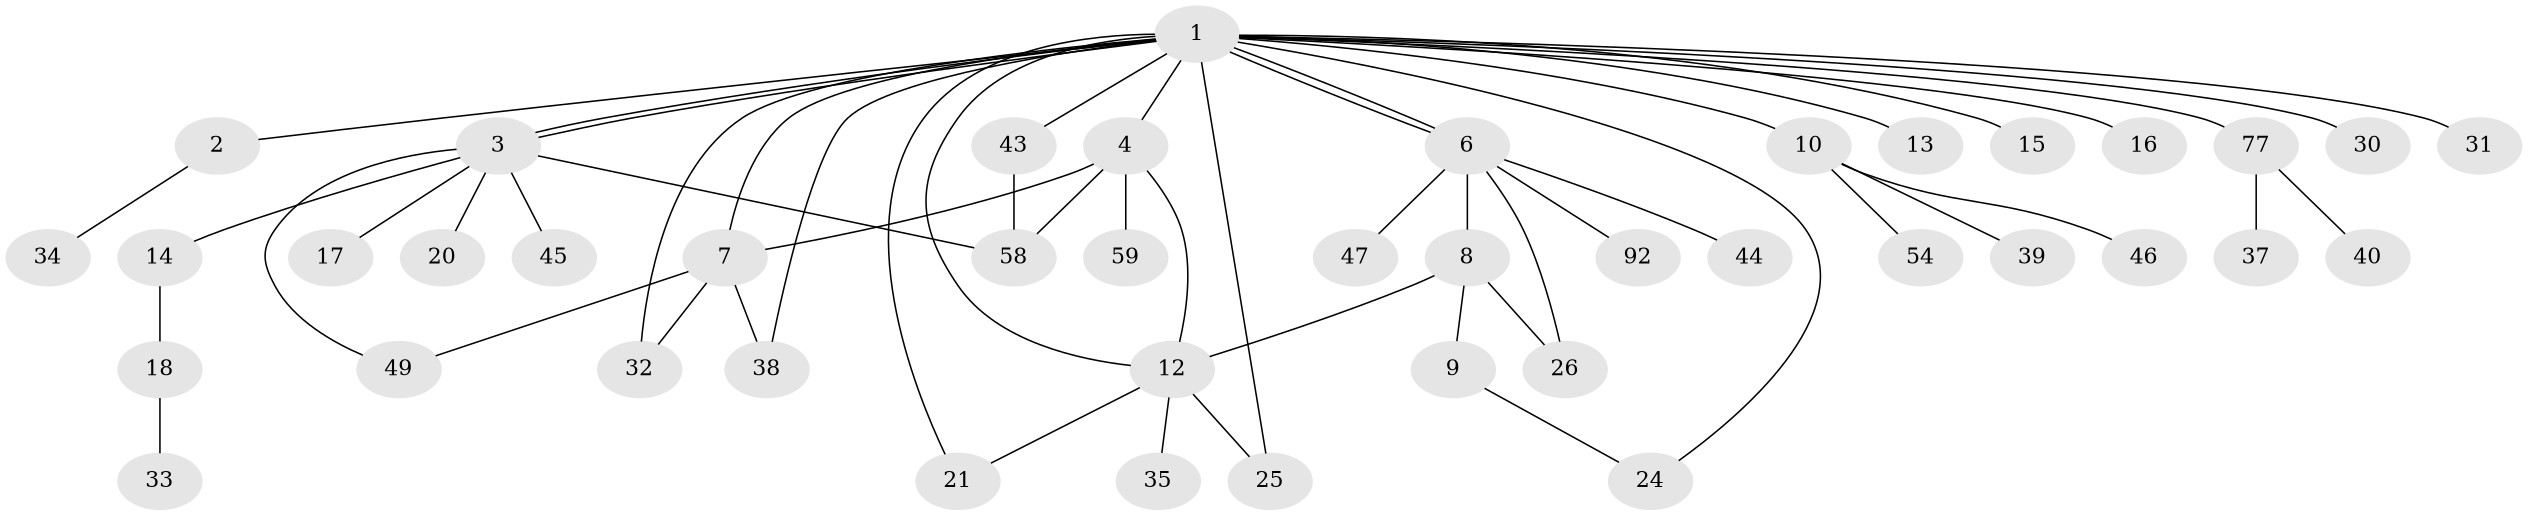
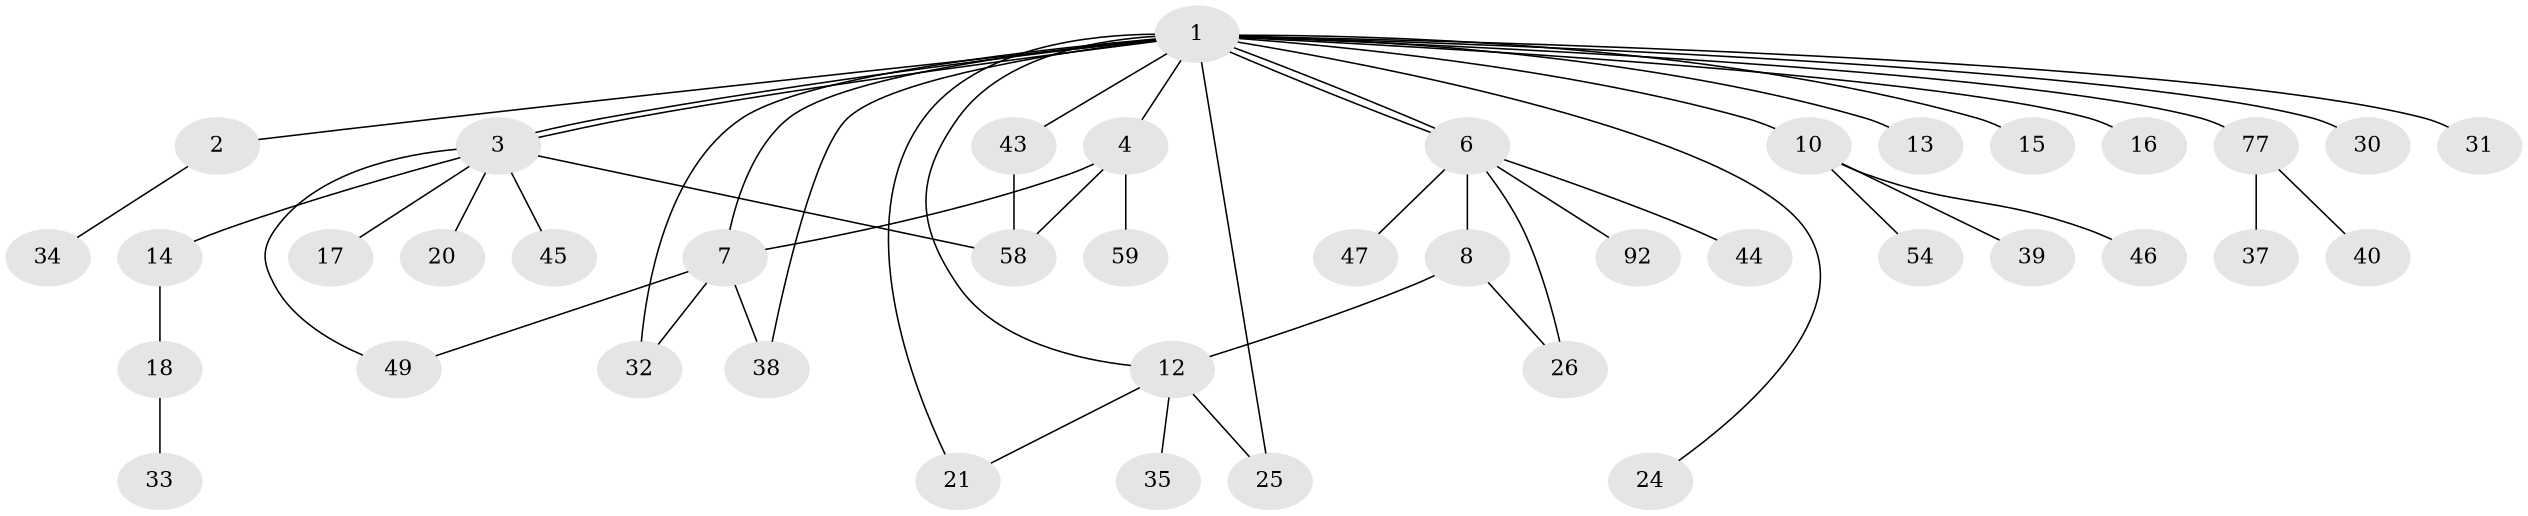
(1186, 252) -> none
(1453, 370) -> none
